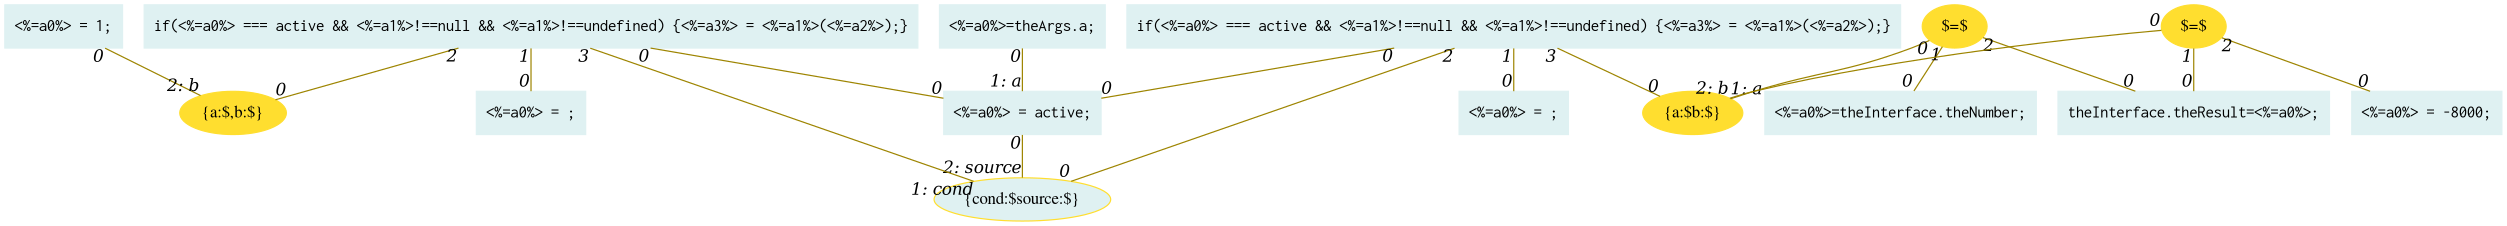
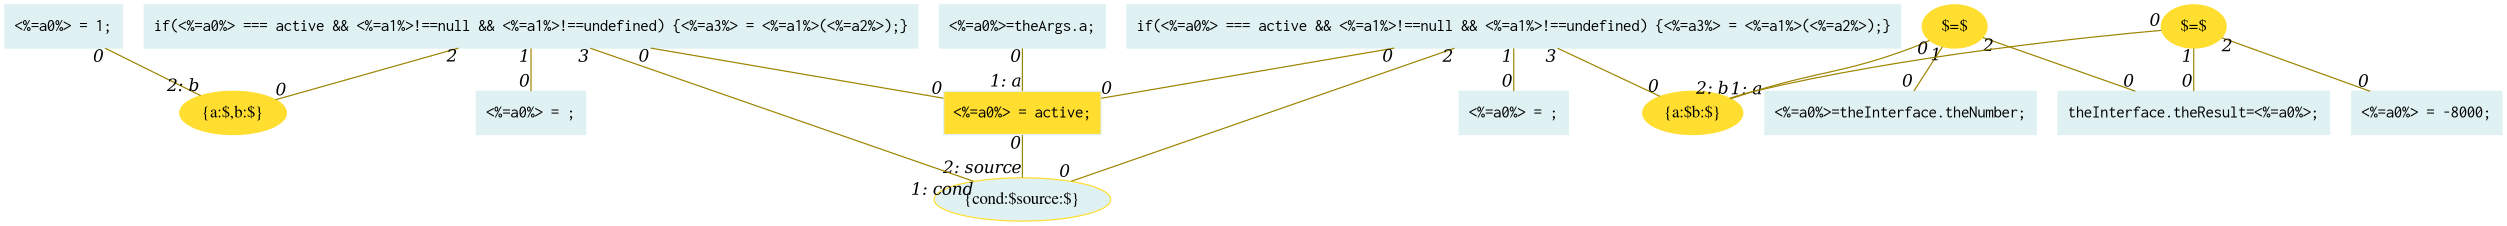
(1022, 113) -> (1022, 113)
